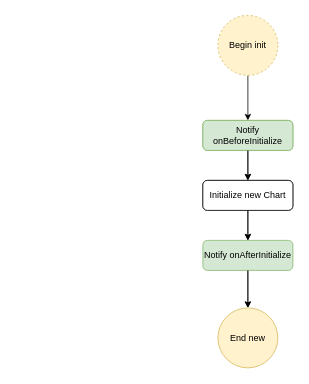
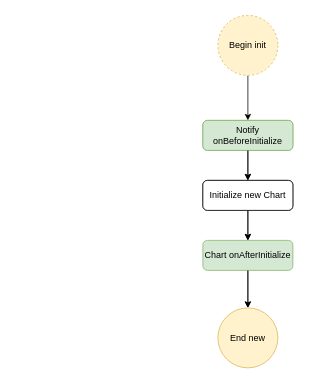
(248, 255) -> (248, 255)
